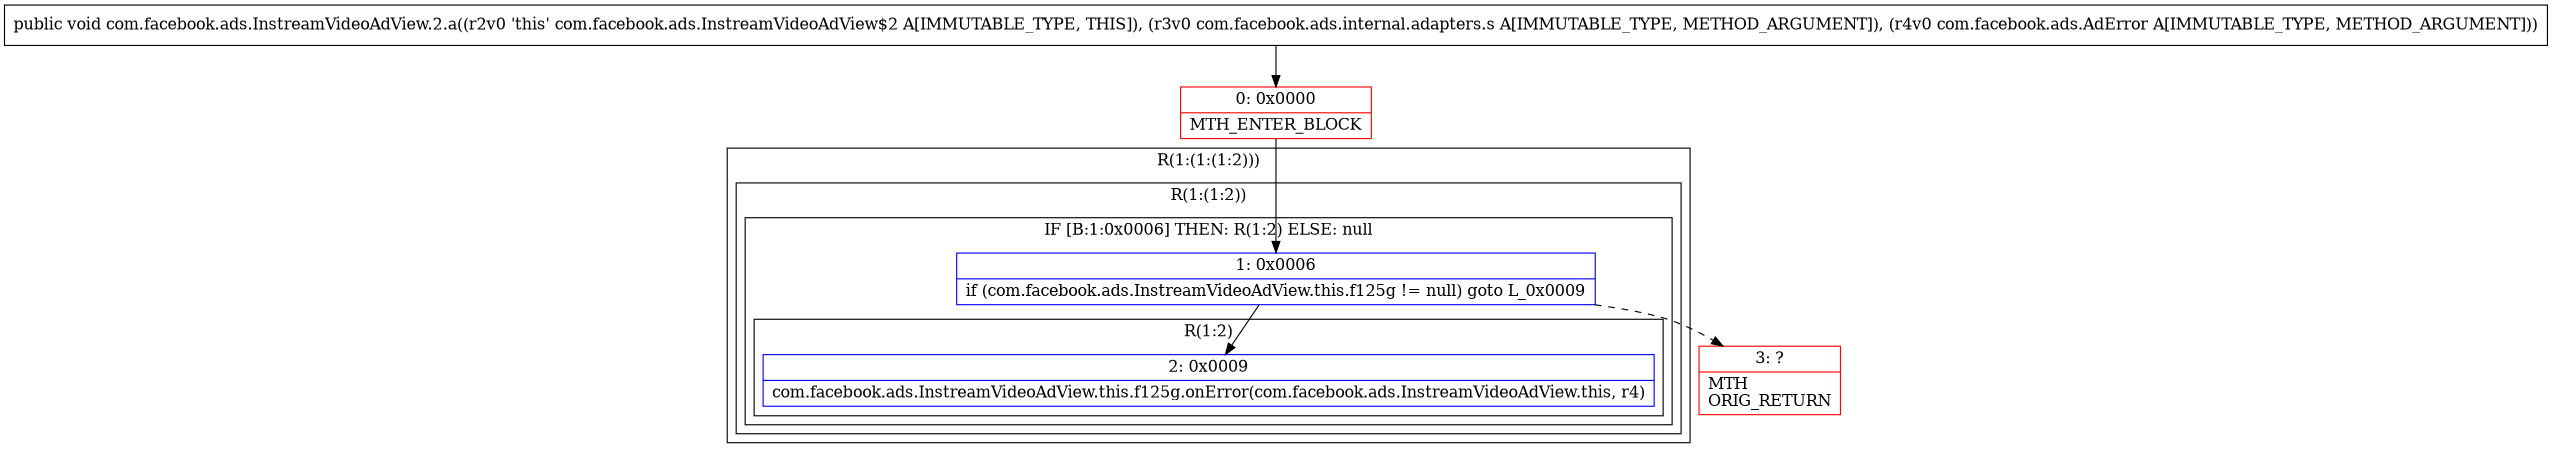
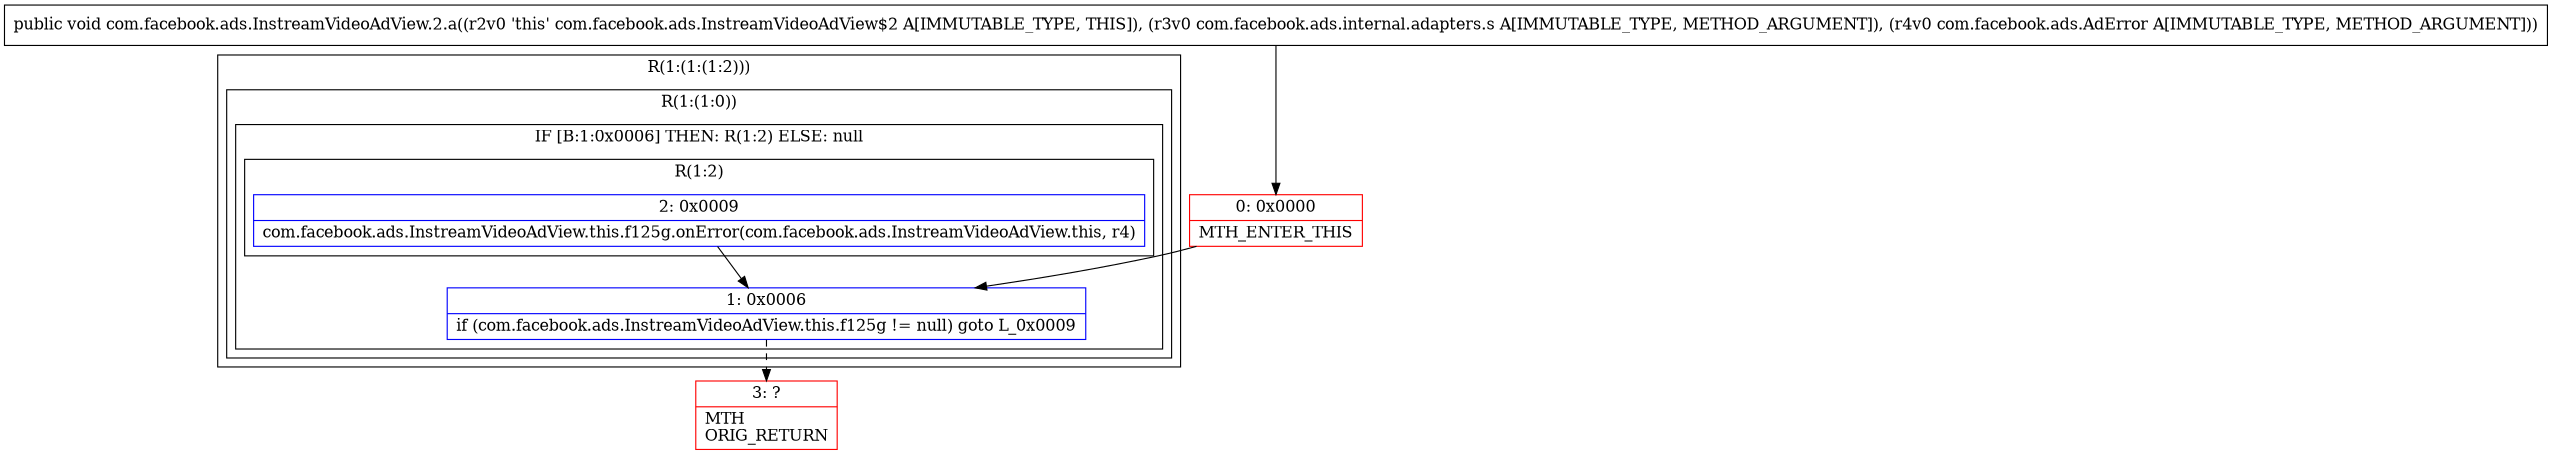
(1276, 125) -> (1276, 233)
(1209, 196) -> (699, 103)
(1244, 327) -> (730, 263)
